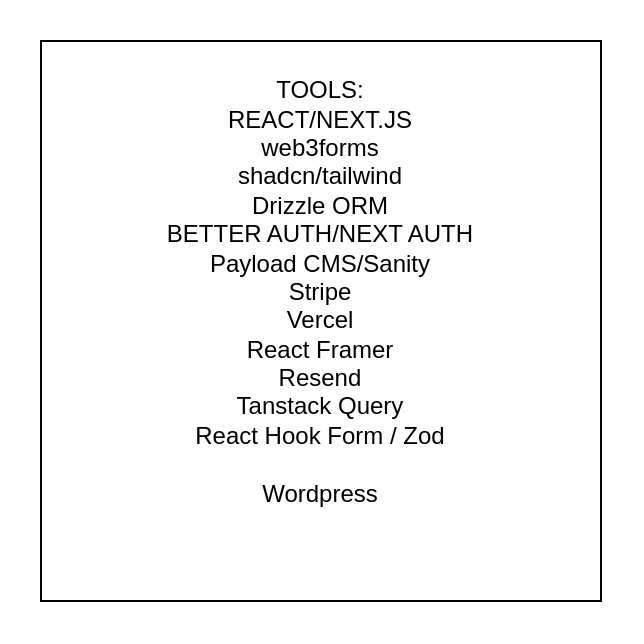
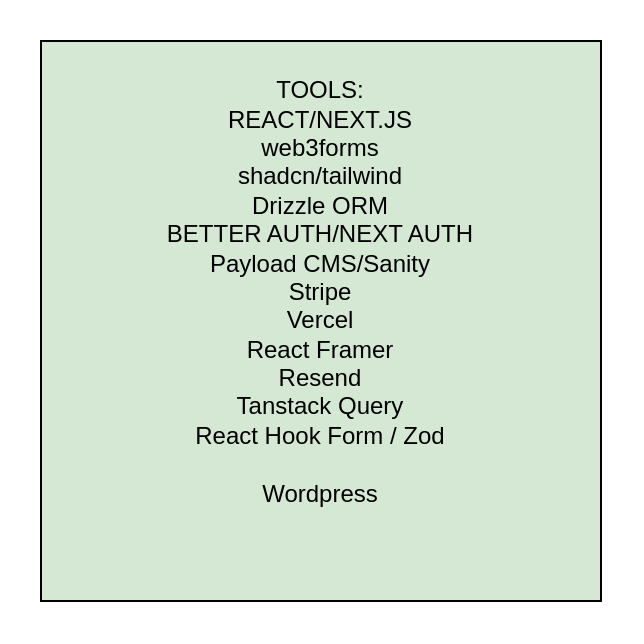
(321, 321) -> (321, 321)
